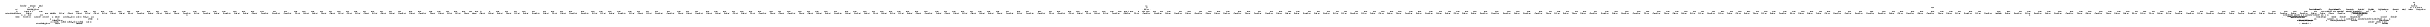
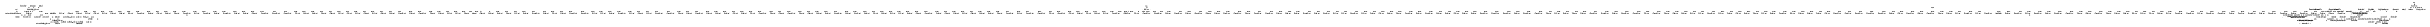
(2350, 10) -> none
